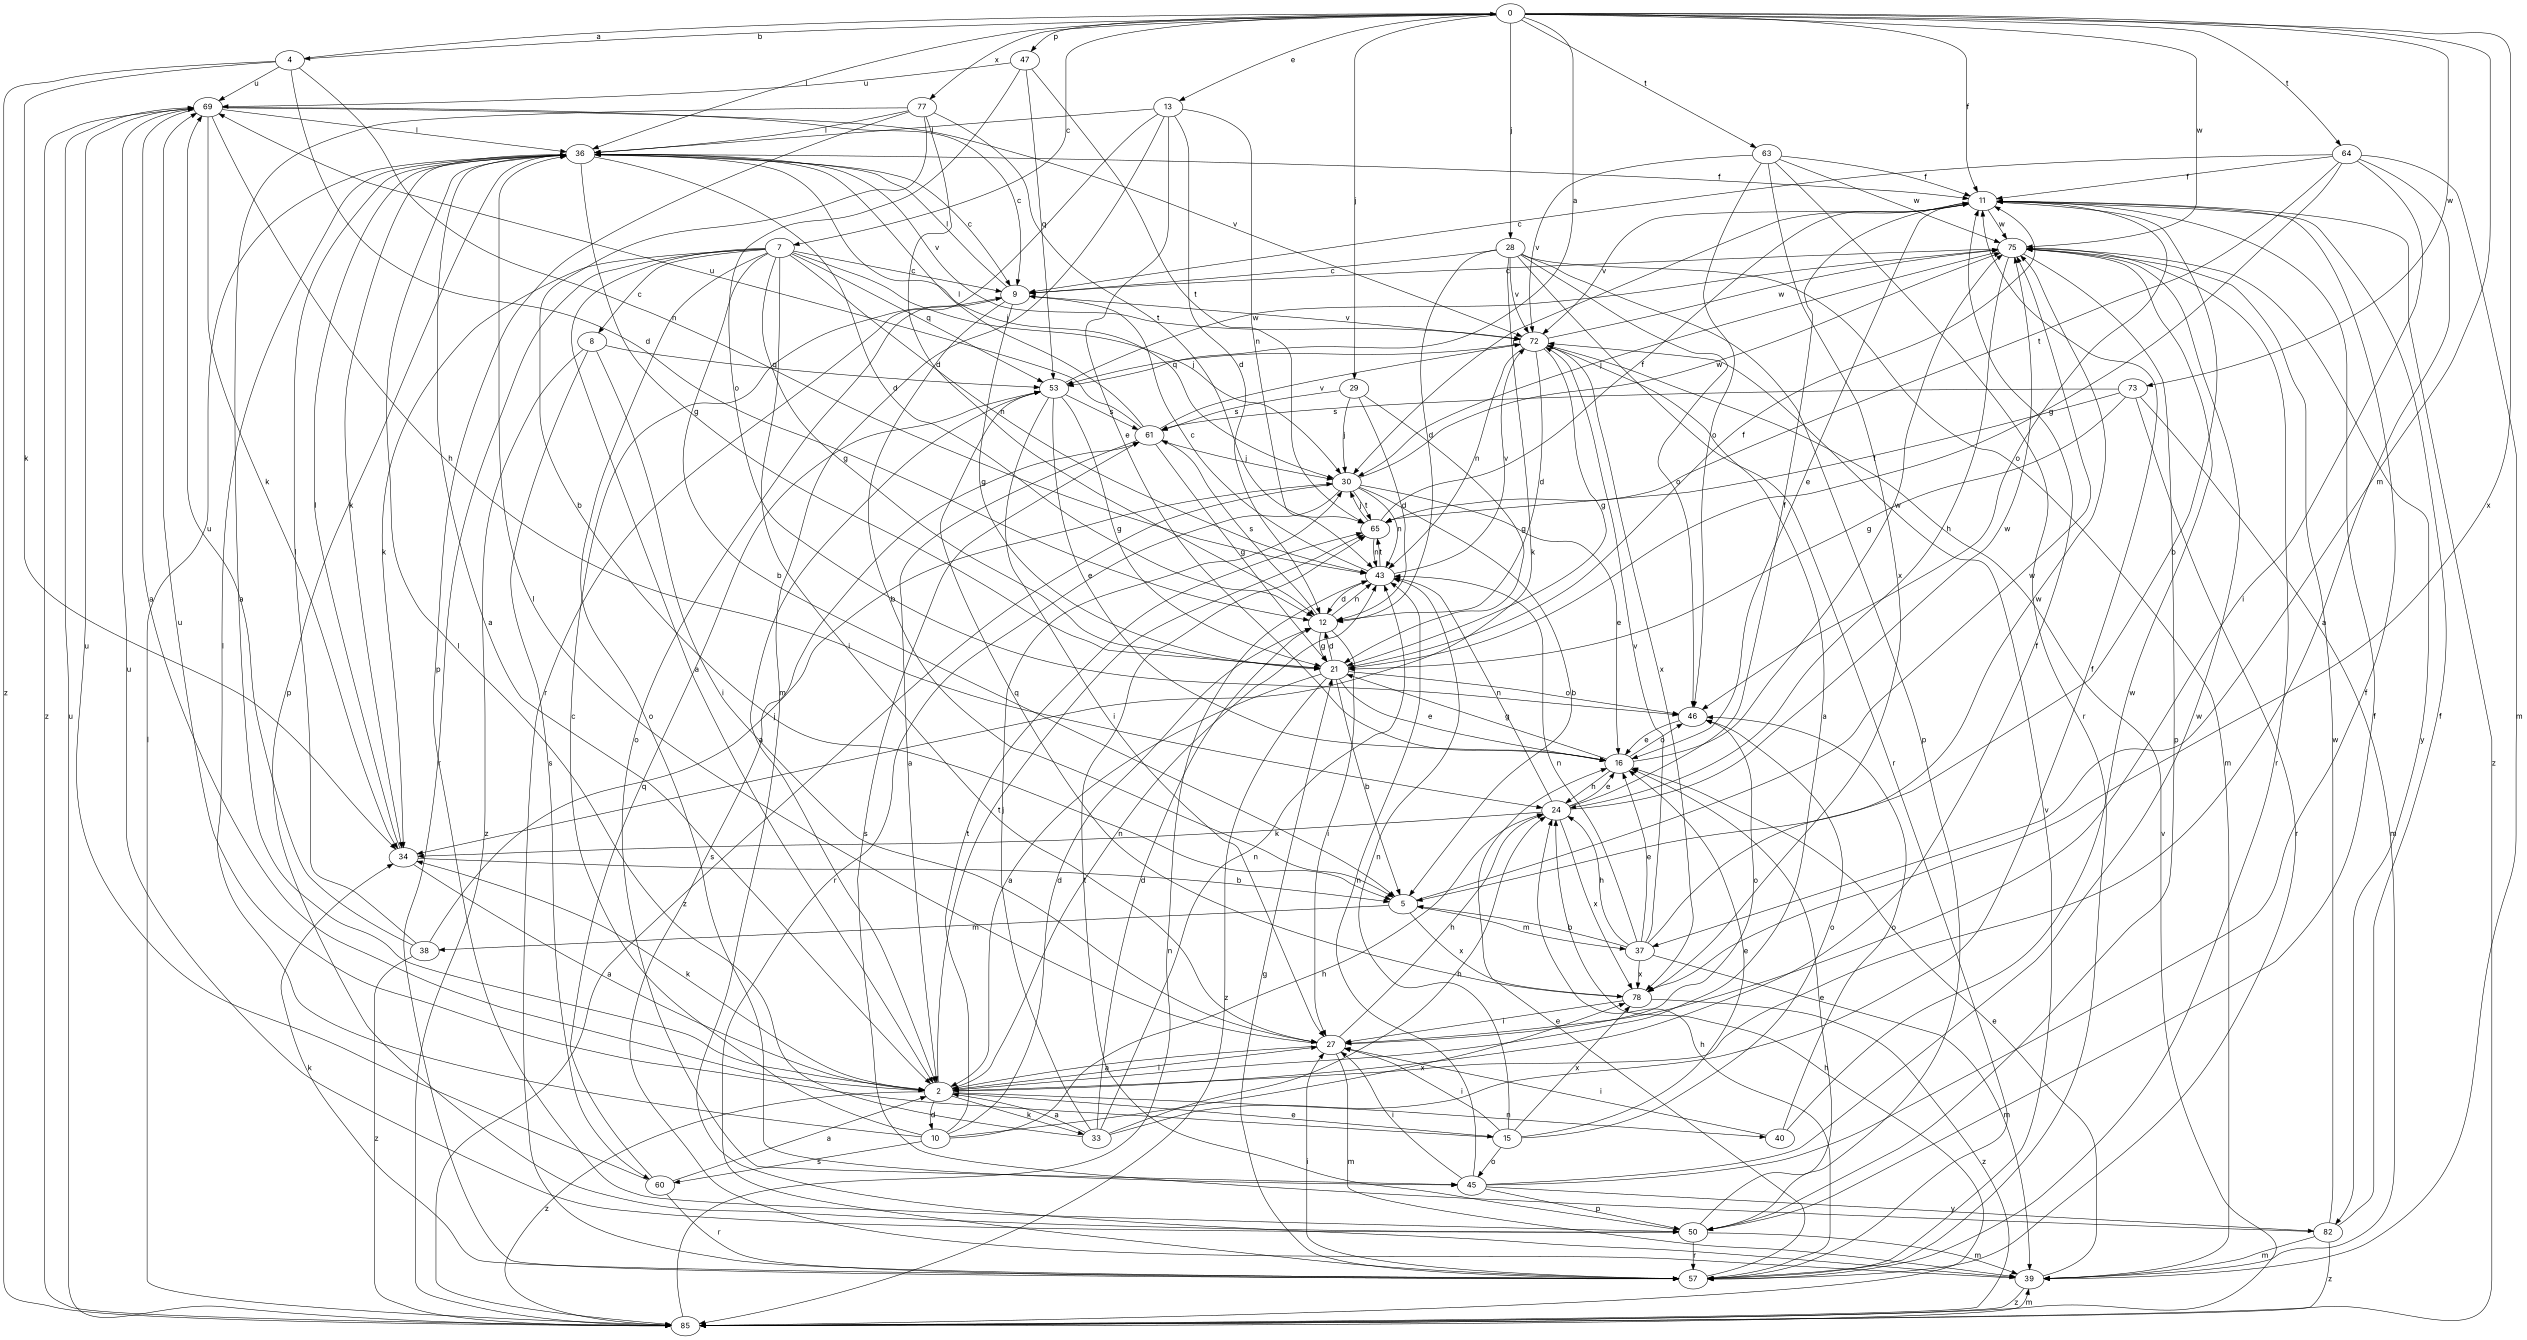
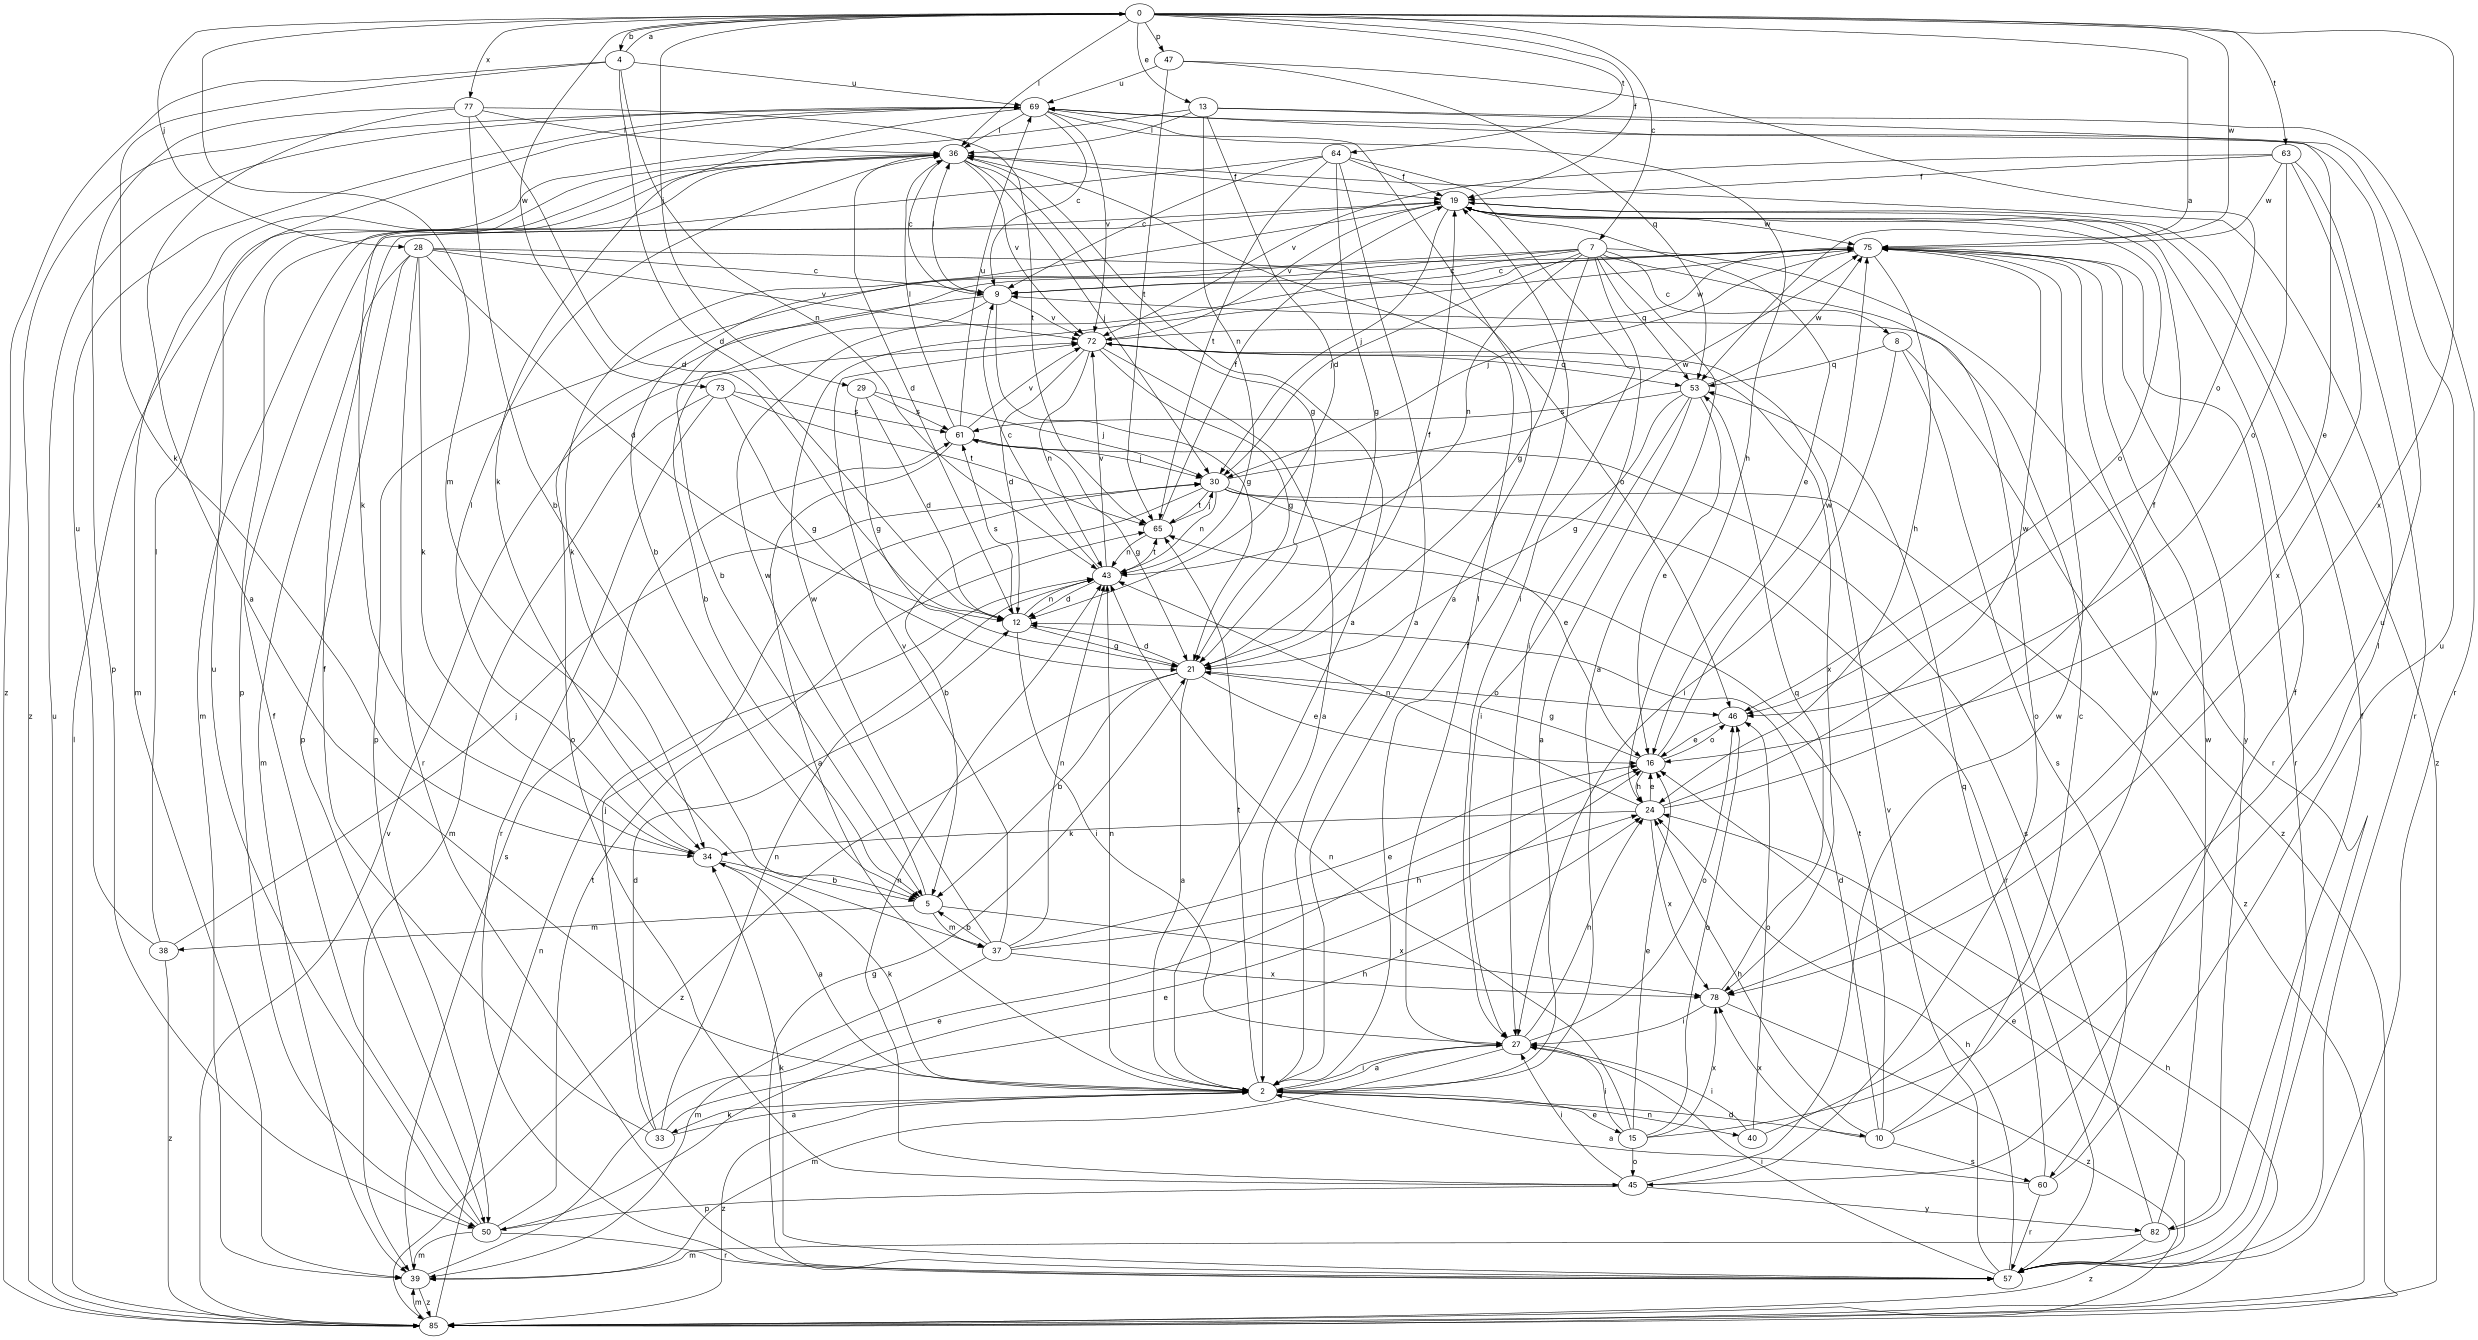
(1983, 201) -> (1454, 201)
(560, 760) -> none
